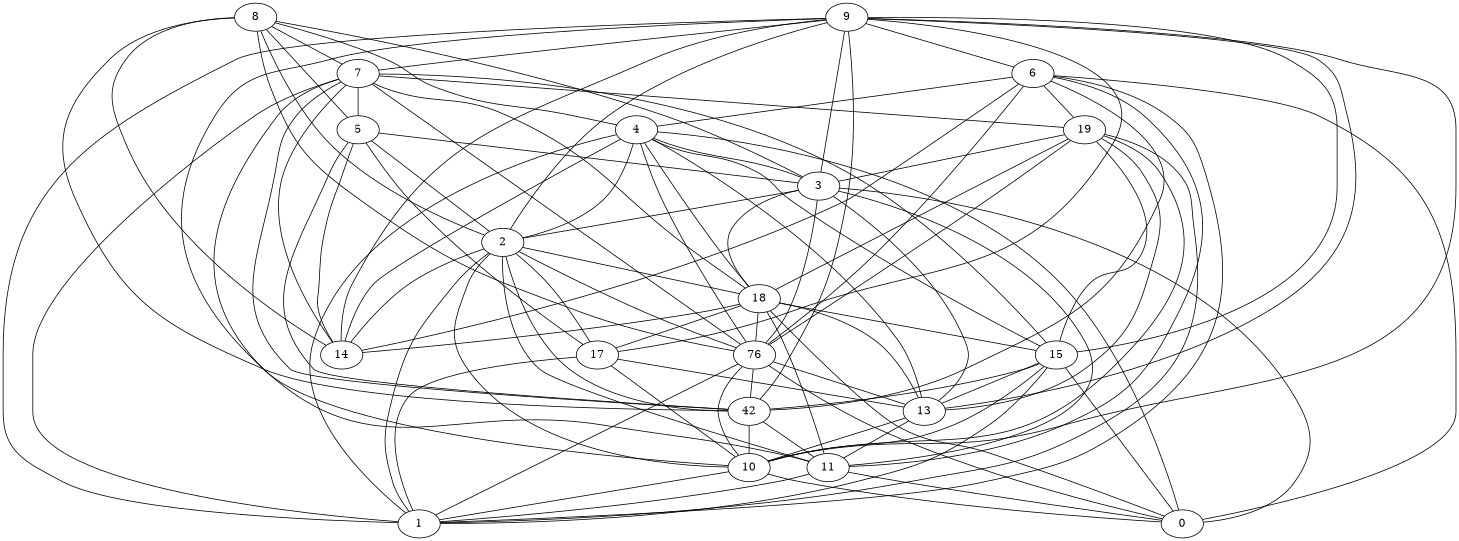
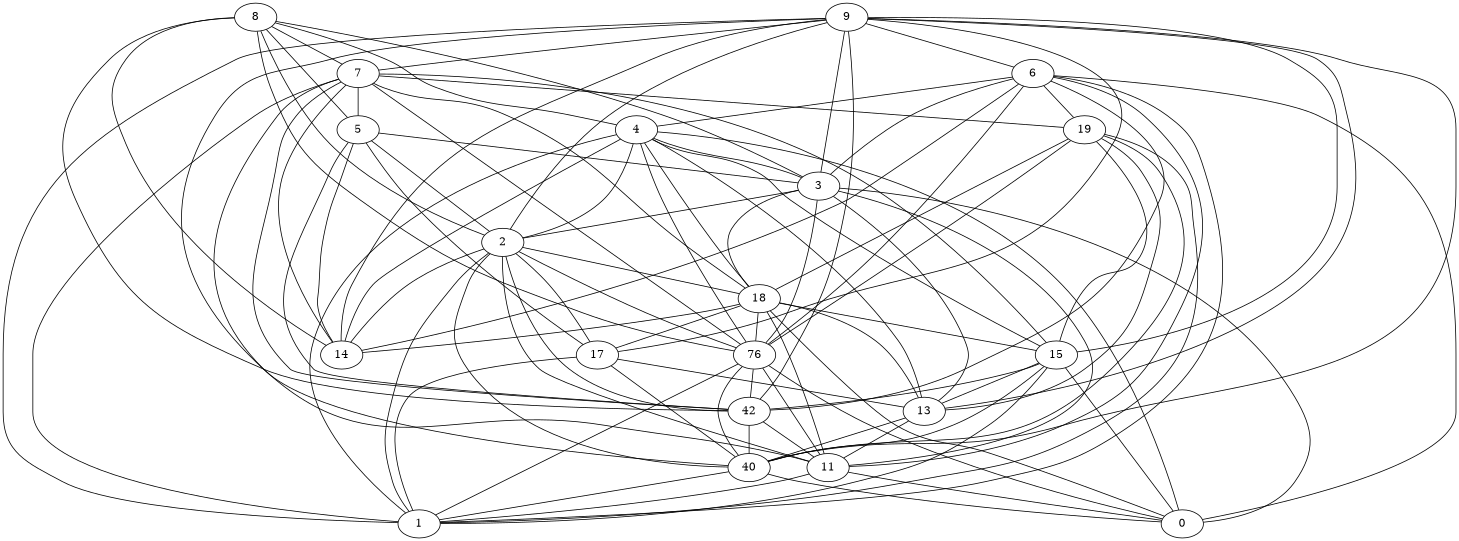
(952, 158) -> (920, 111)
(833, 381) -> (793, 413)
(749, 468) -> (749, 468)
